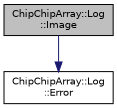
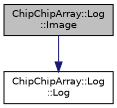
(59, 88) -> (59, 88)
